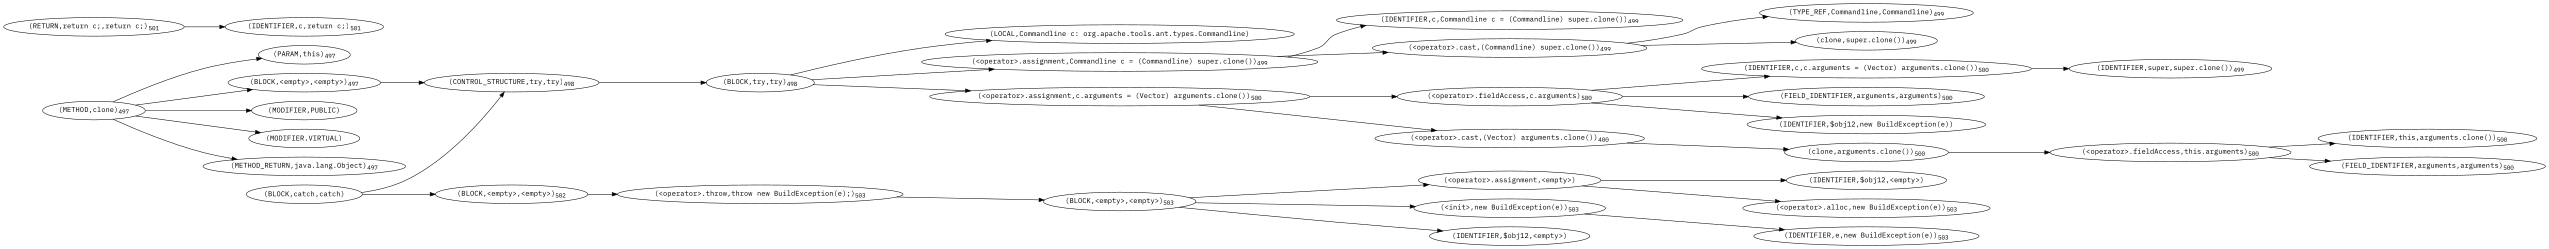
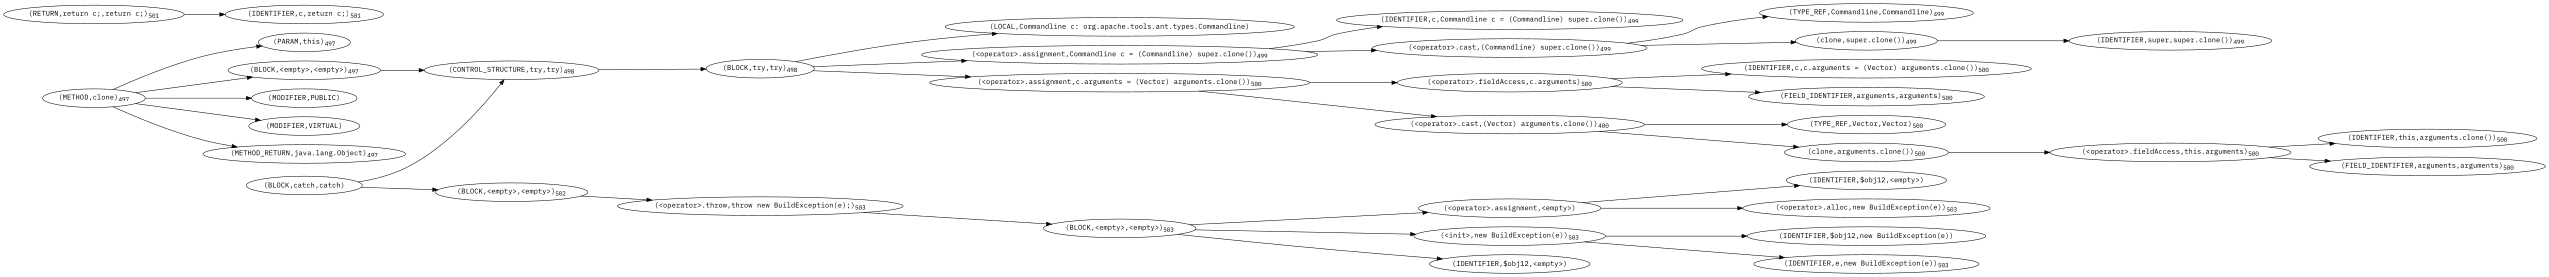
(2048, 69) -> (2001, 41)
(1684, 110) -> (1674, 236)
none -> (1866, 125)
